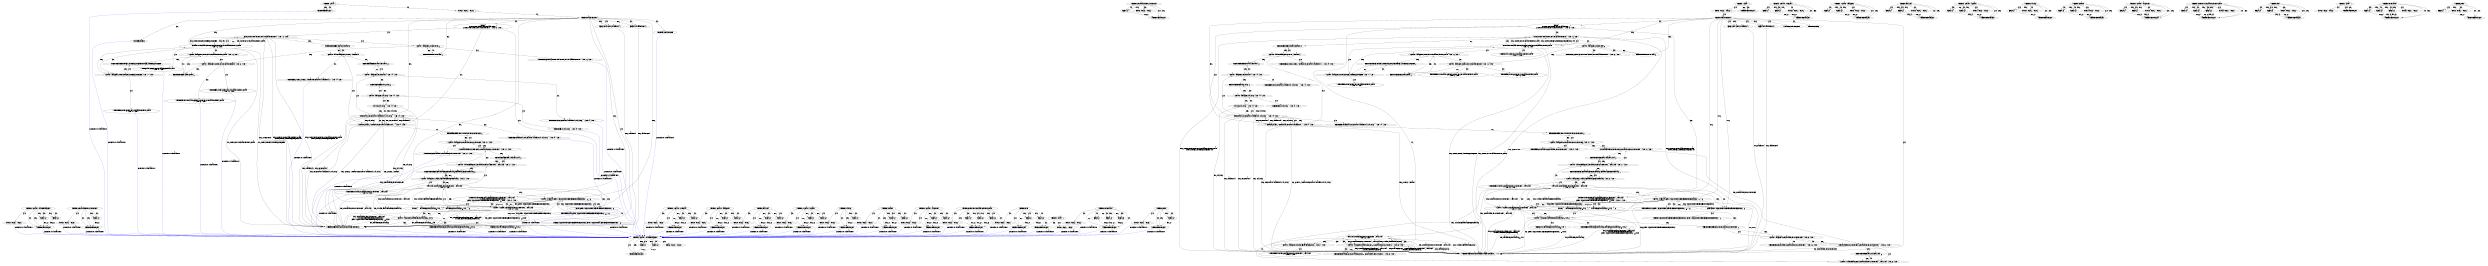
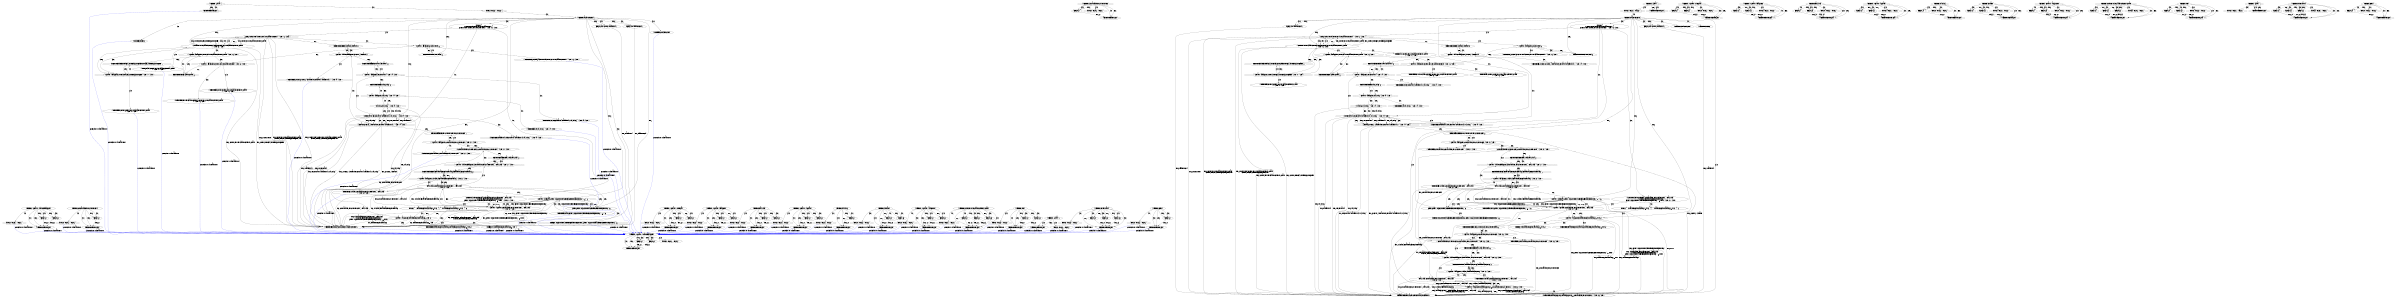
none -> (1472, 265)
